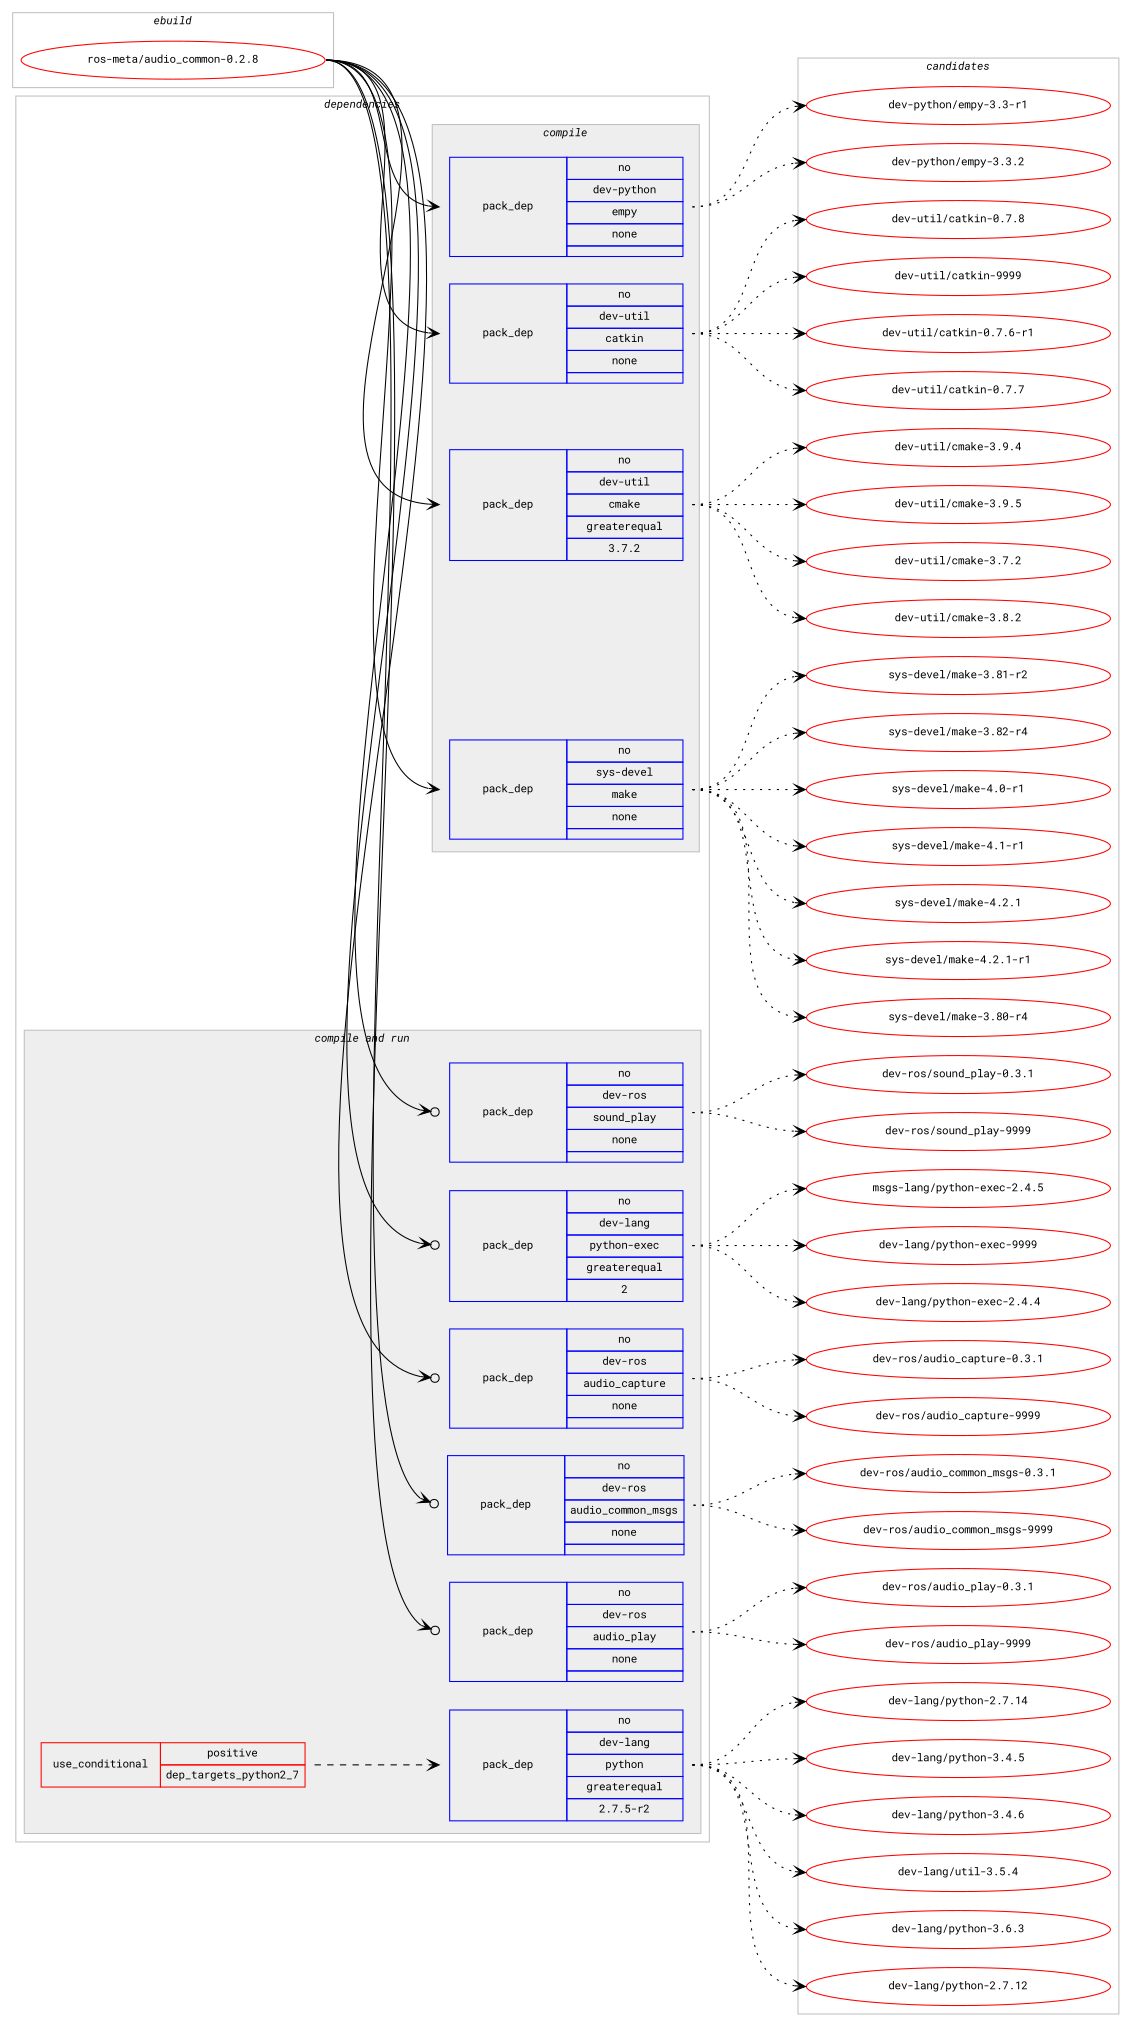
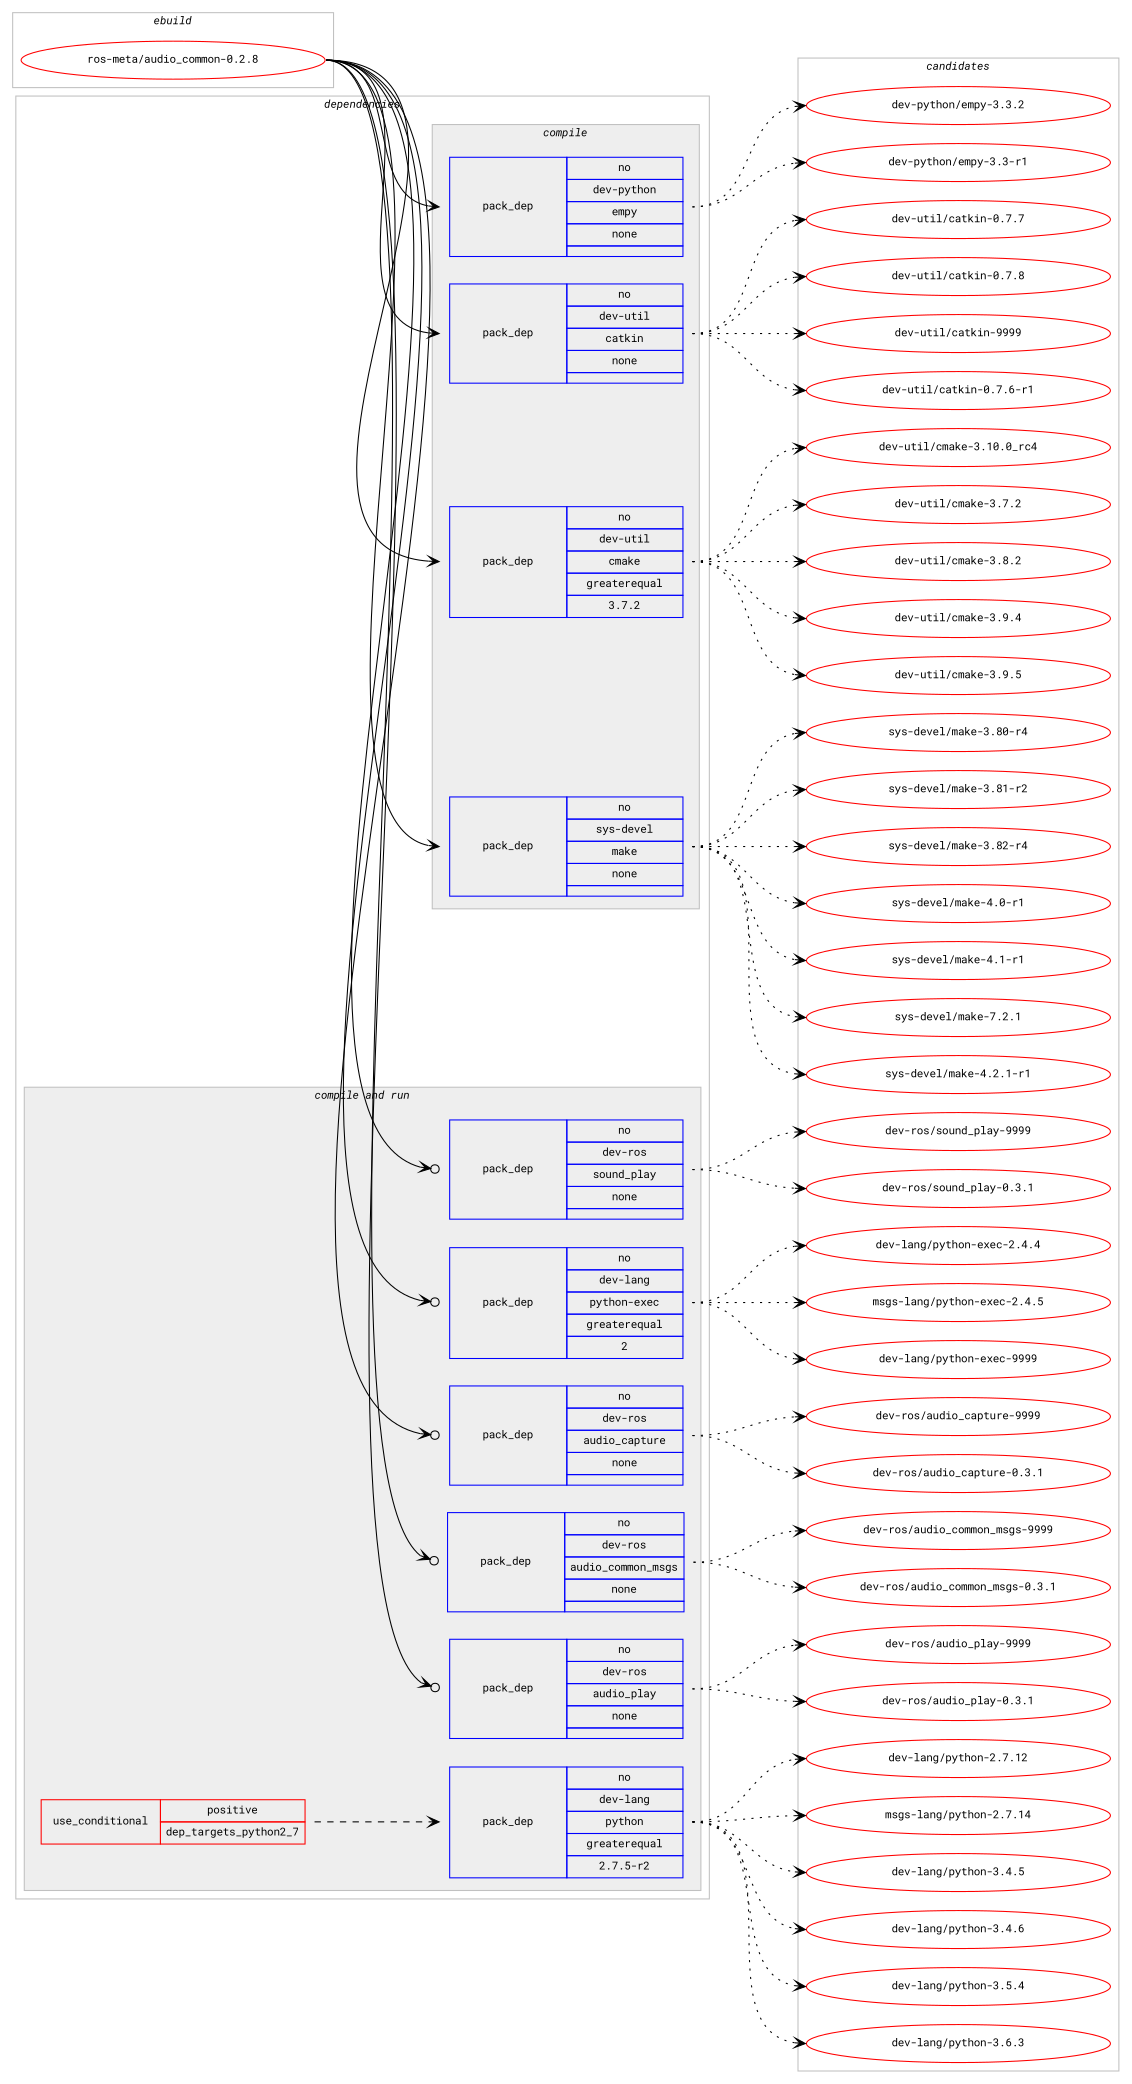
none -> (958, 448)
(958, 904) -> (958, 1018)
(958, 1702) -> (958, 1816)
(958, 1873) -> (958, 1987)
